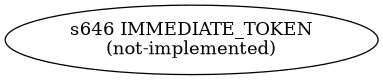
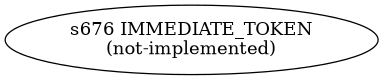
(192, 40) -> (192, 40)
